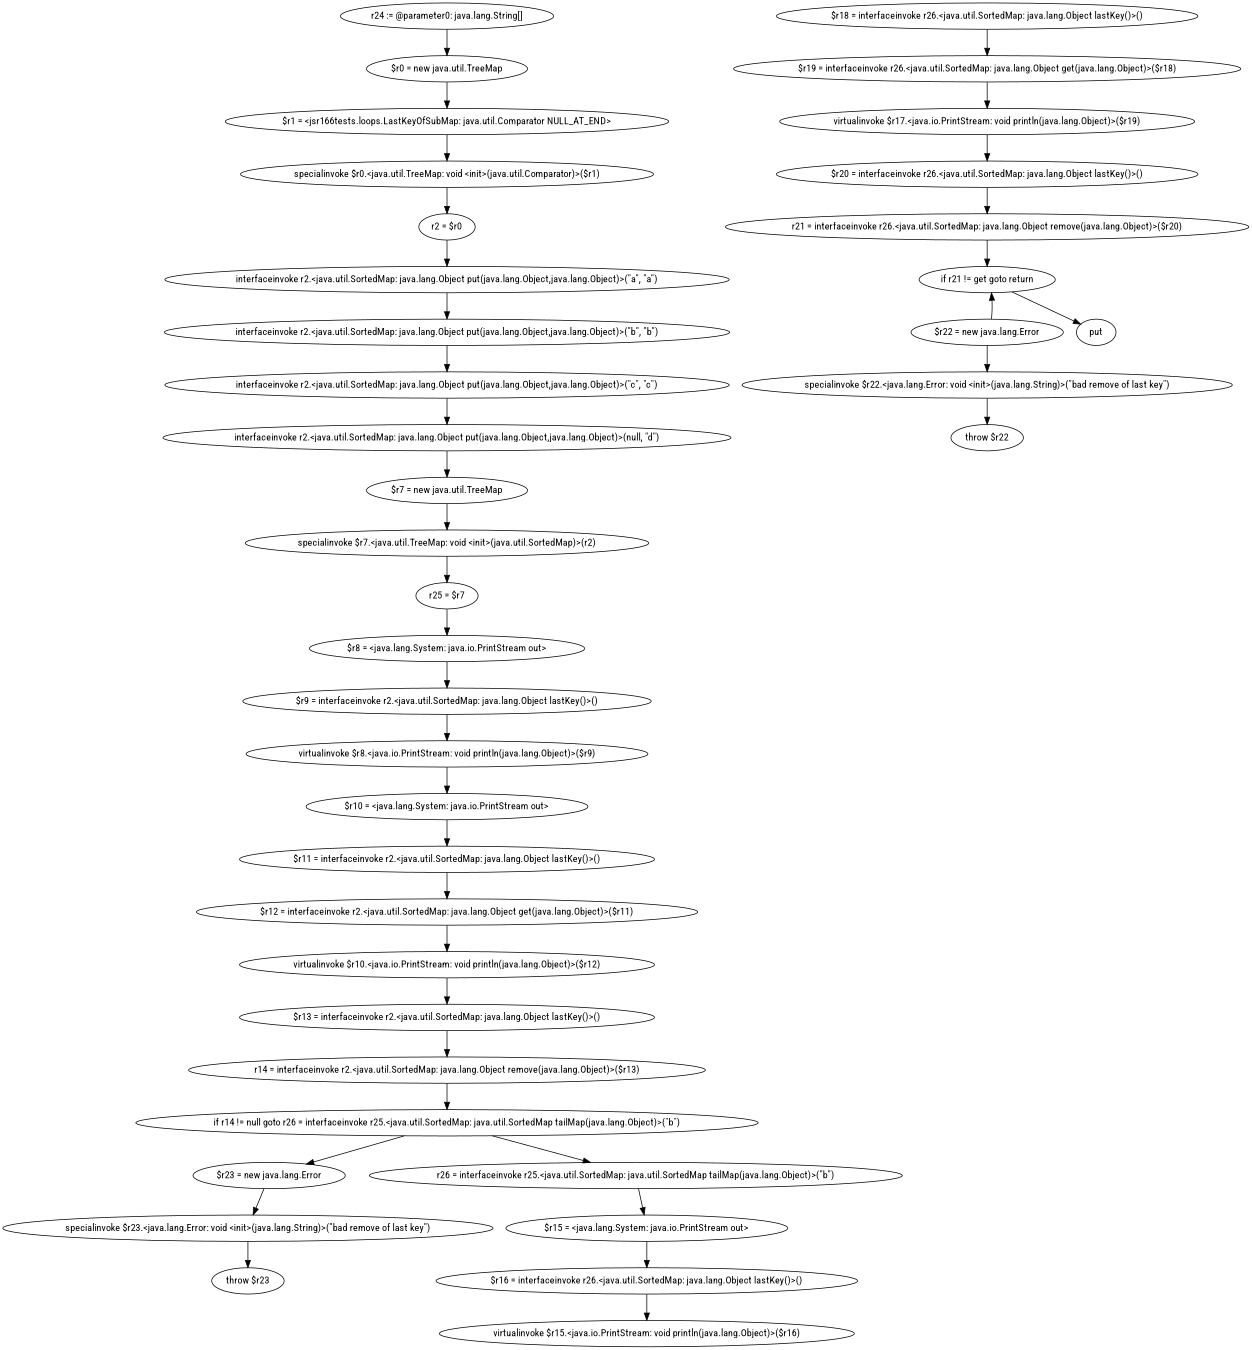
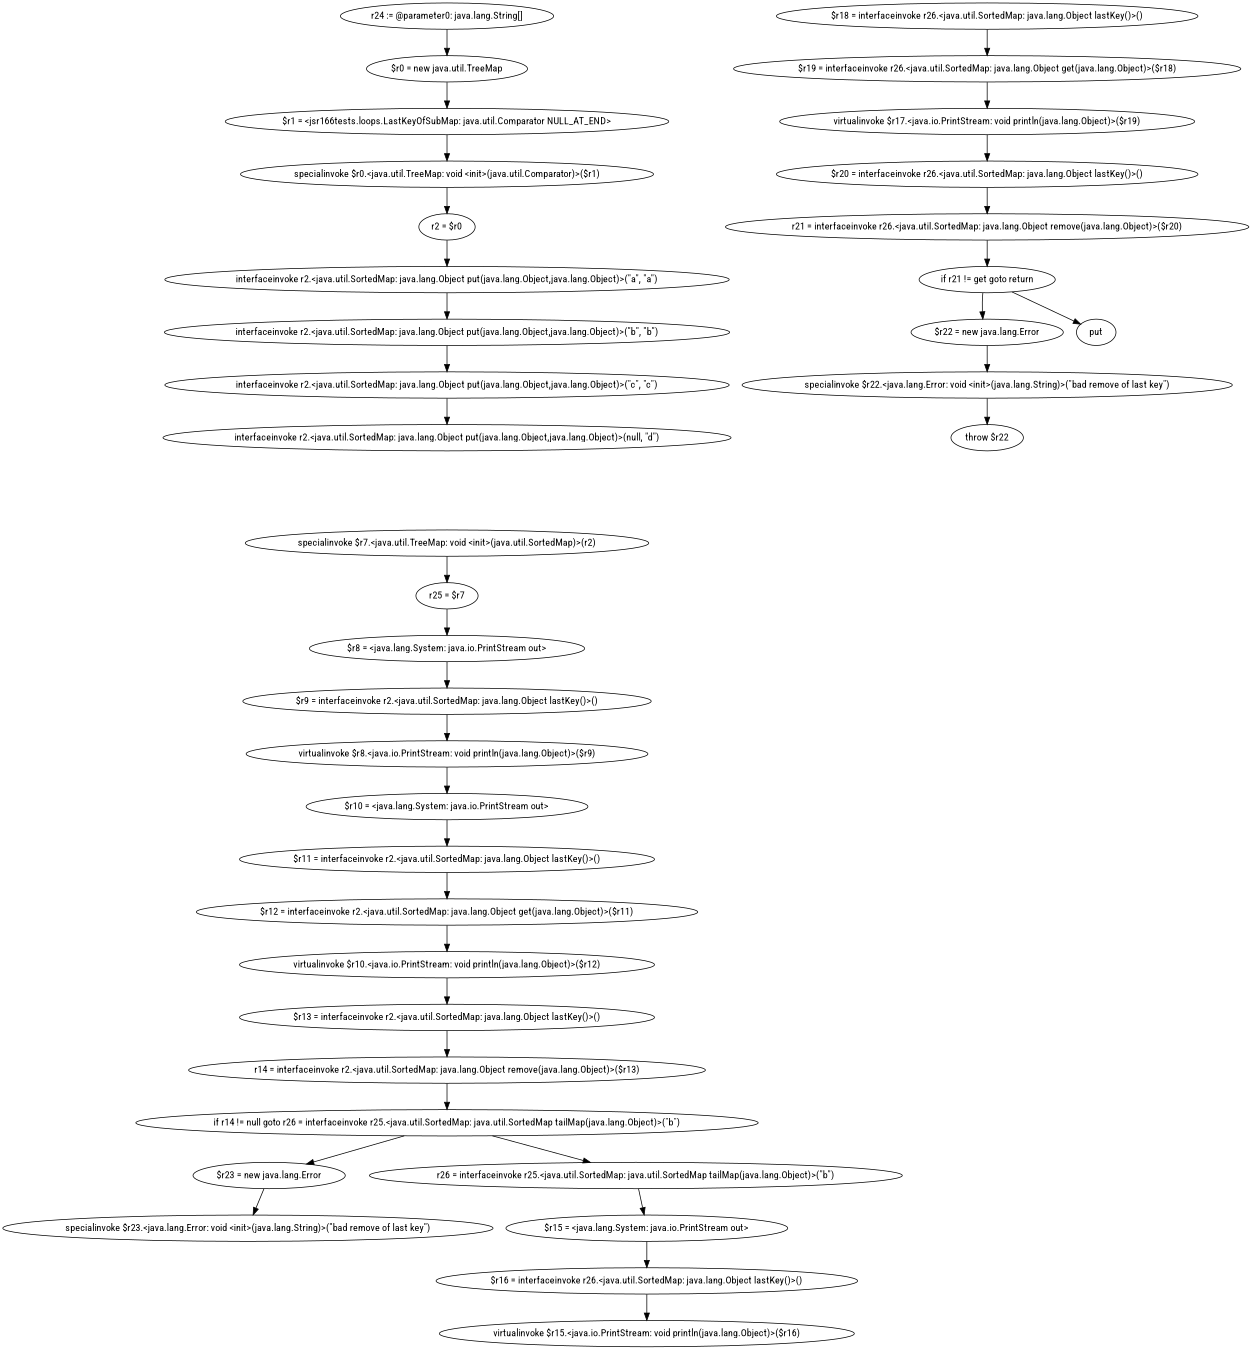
(992, 310) -> (982, 302)
(447, 490) -> none
(248, 1281) -> none
